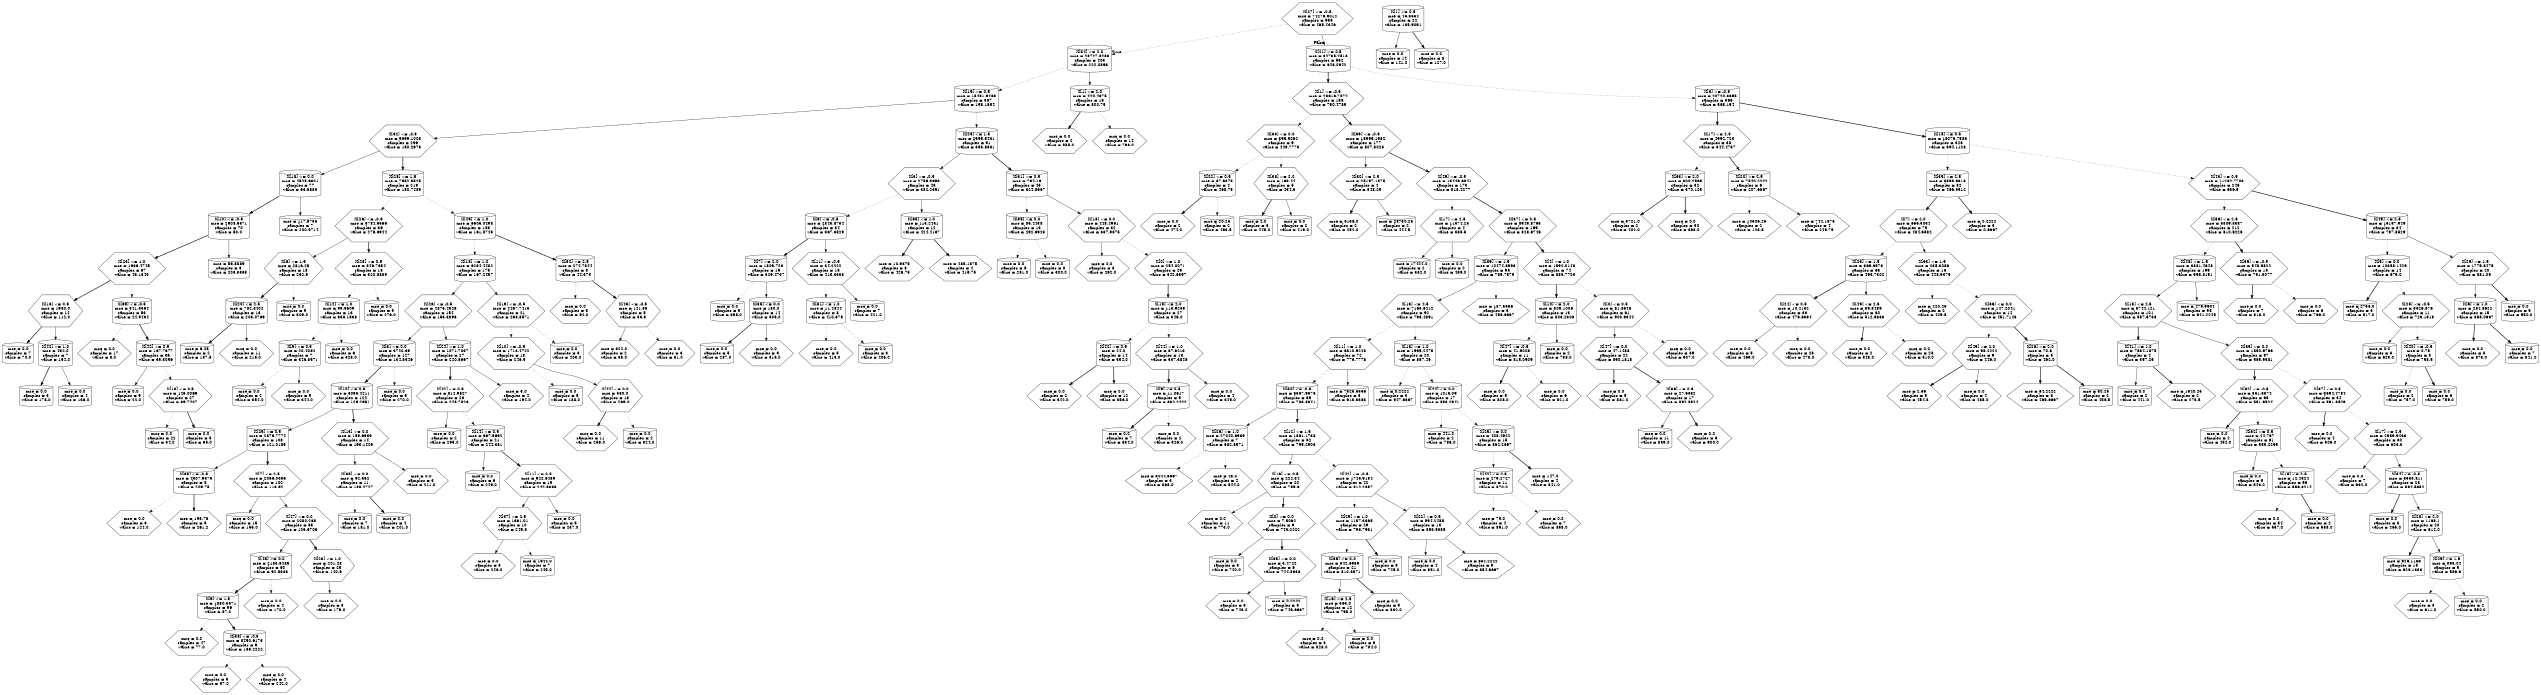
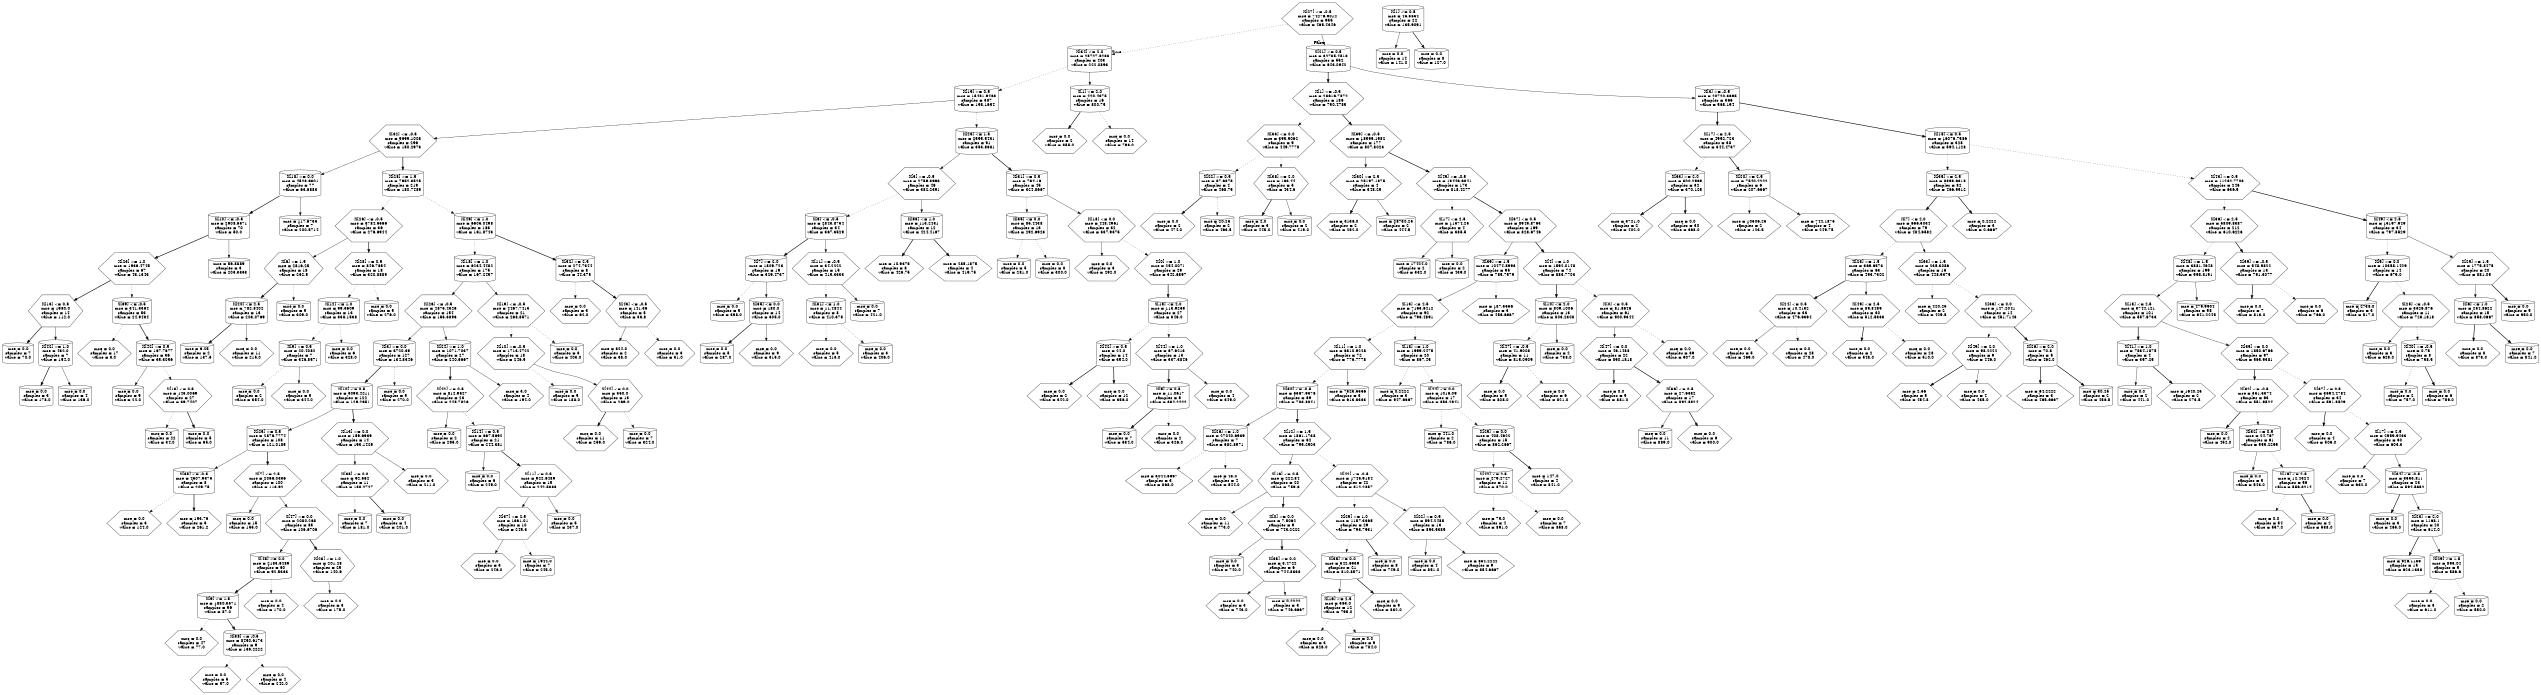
(1520, 90) -> (1520, 90)
(1614, 353) -> (1614, 353)
(640, 438) -> (640, 438)
